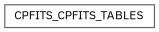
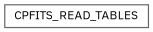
(80, 16) -> (77, 16)
